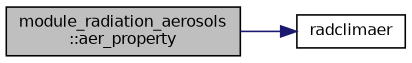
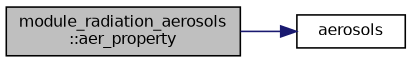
(351, 31) -> (351, 31)
